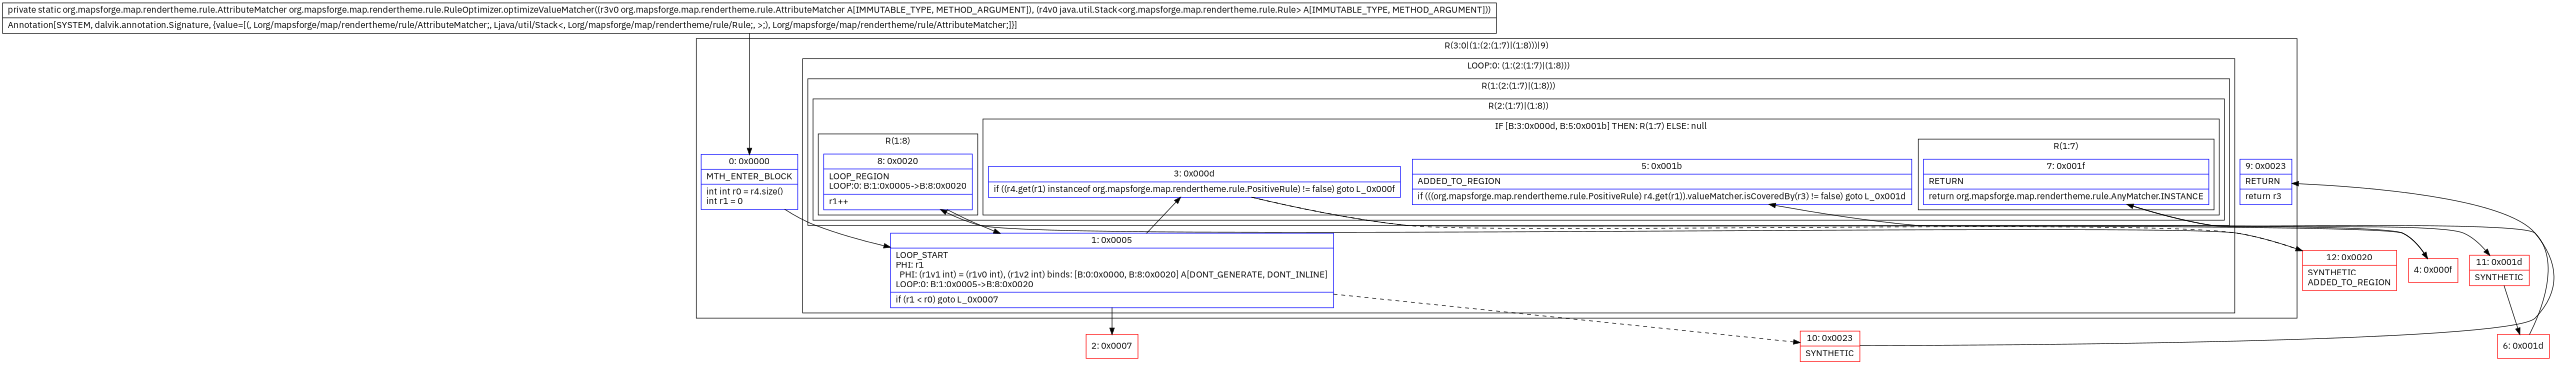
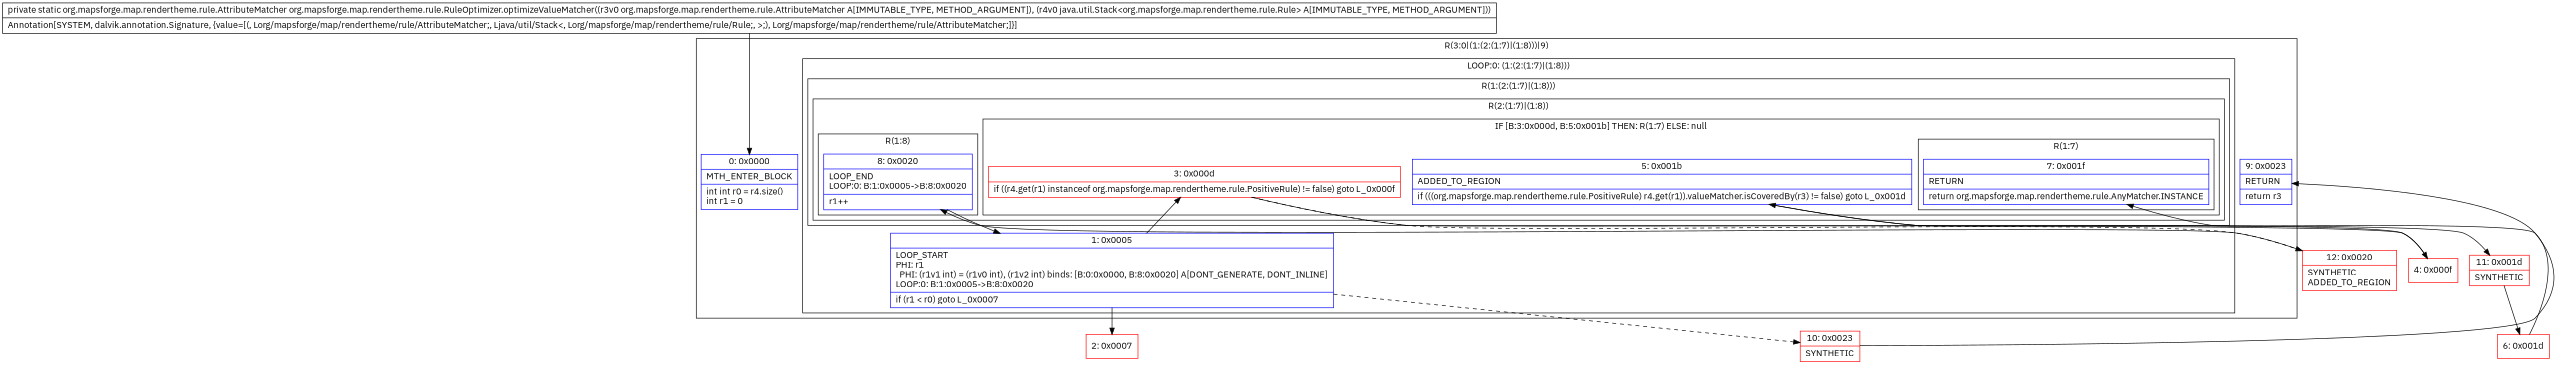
(859, 176) -> (852, 176)
(1194, 182) -> (1194, 182)
(2308, 227) -> (2130, 226)
(833, 231) -> none
